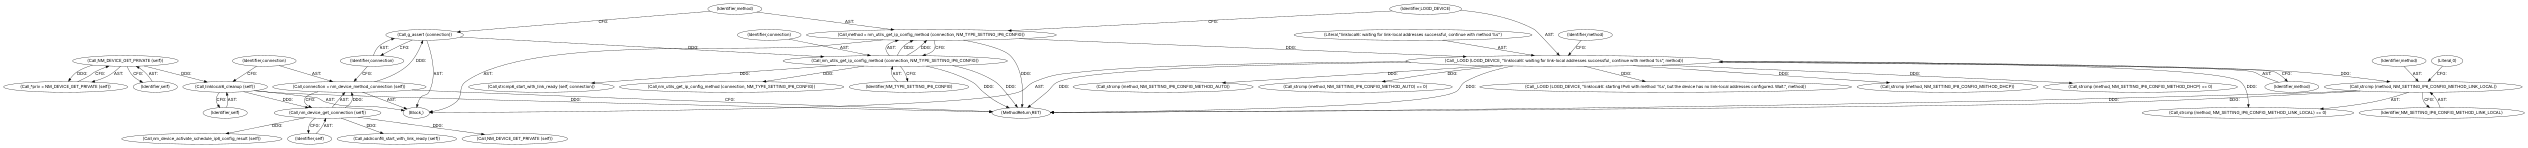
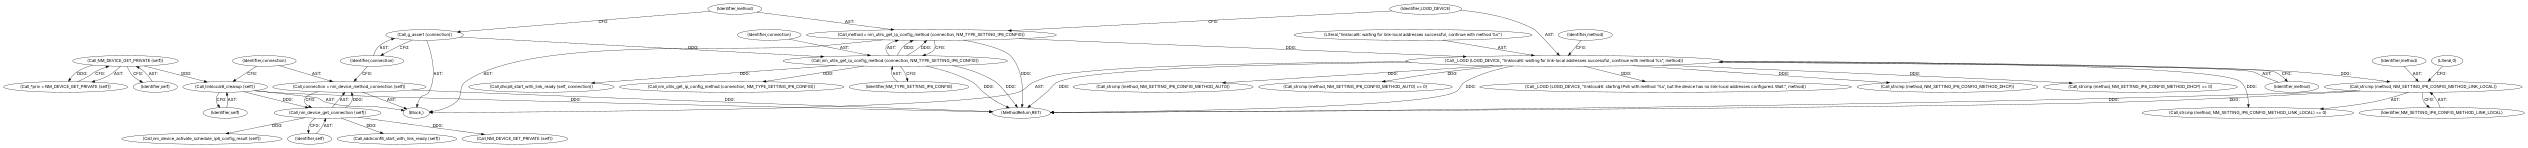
(403, 69) -> none
(541, 87) -> (541, 87)
(1948, 87) -> (1948, 87)
(730, 100) -> (730, 100)
